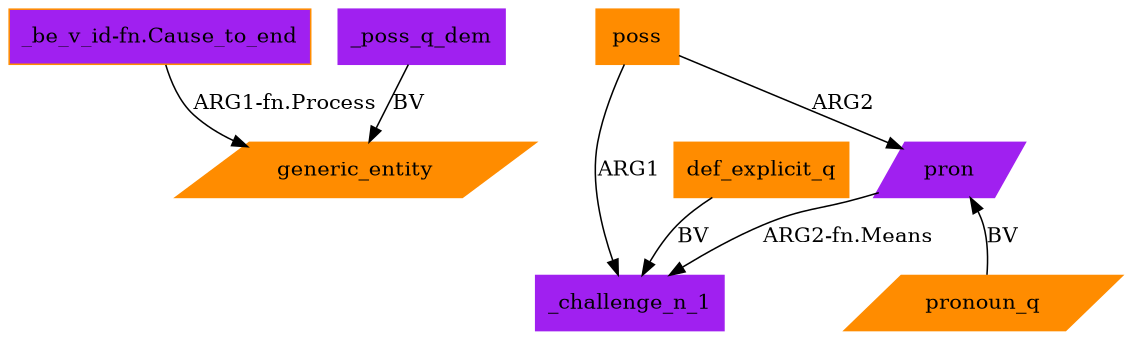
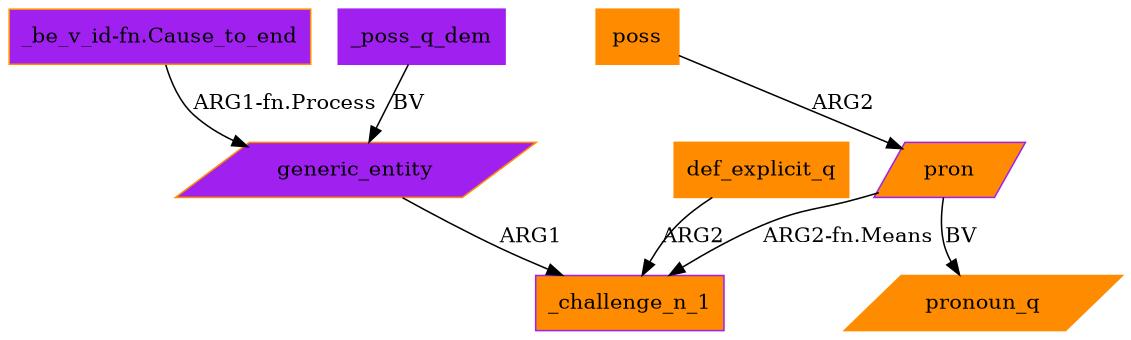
(596, 161) -> (474, 236)
(356, 170) -> (356, 170)
(950, 170) -> (950, 170)
(693, 236) -> (693, 236)
(987, 242) -> (942, 231)
(630, 303) -> (630, 303)
